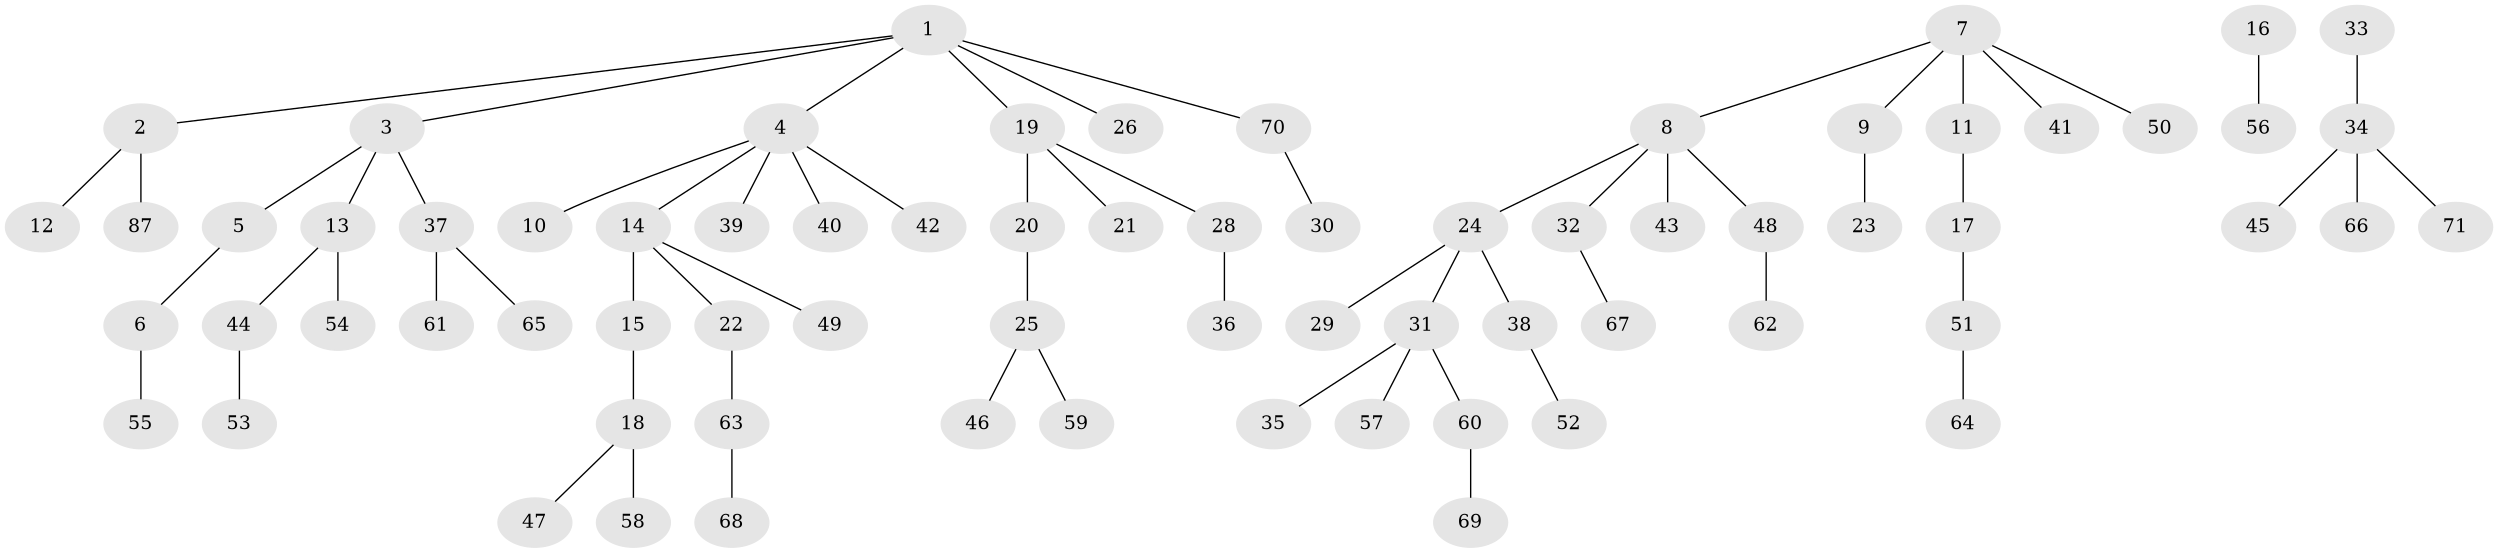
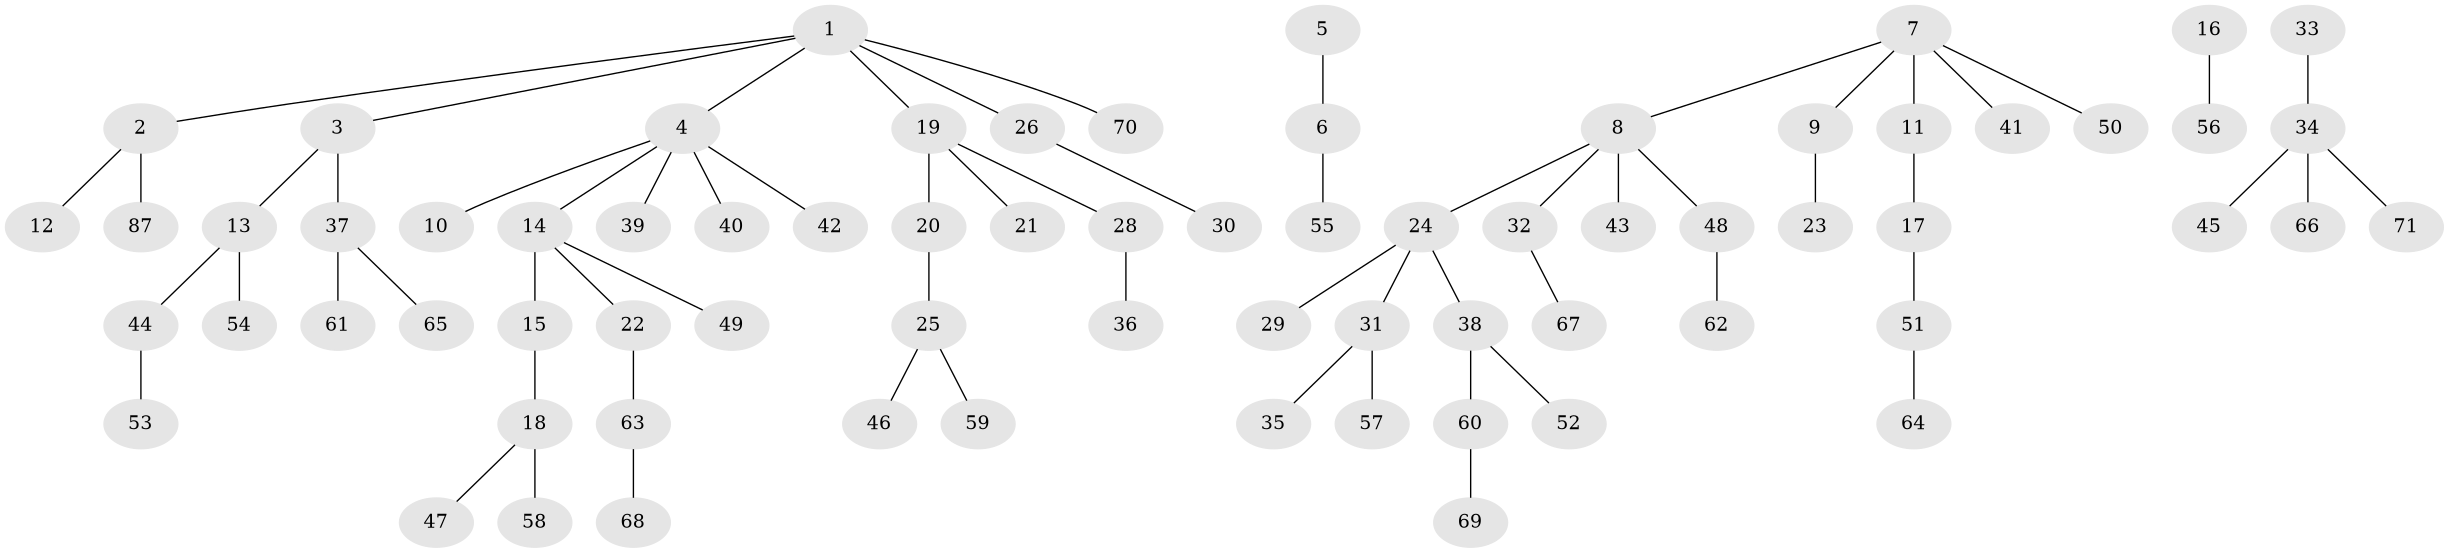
(313, 178) -> none
(1298, 178) -> (1126, 178)
(1446, 375) -> (1471, 375)
